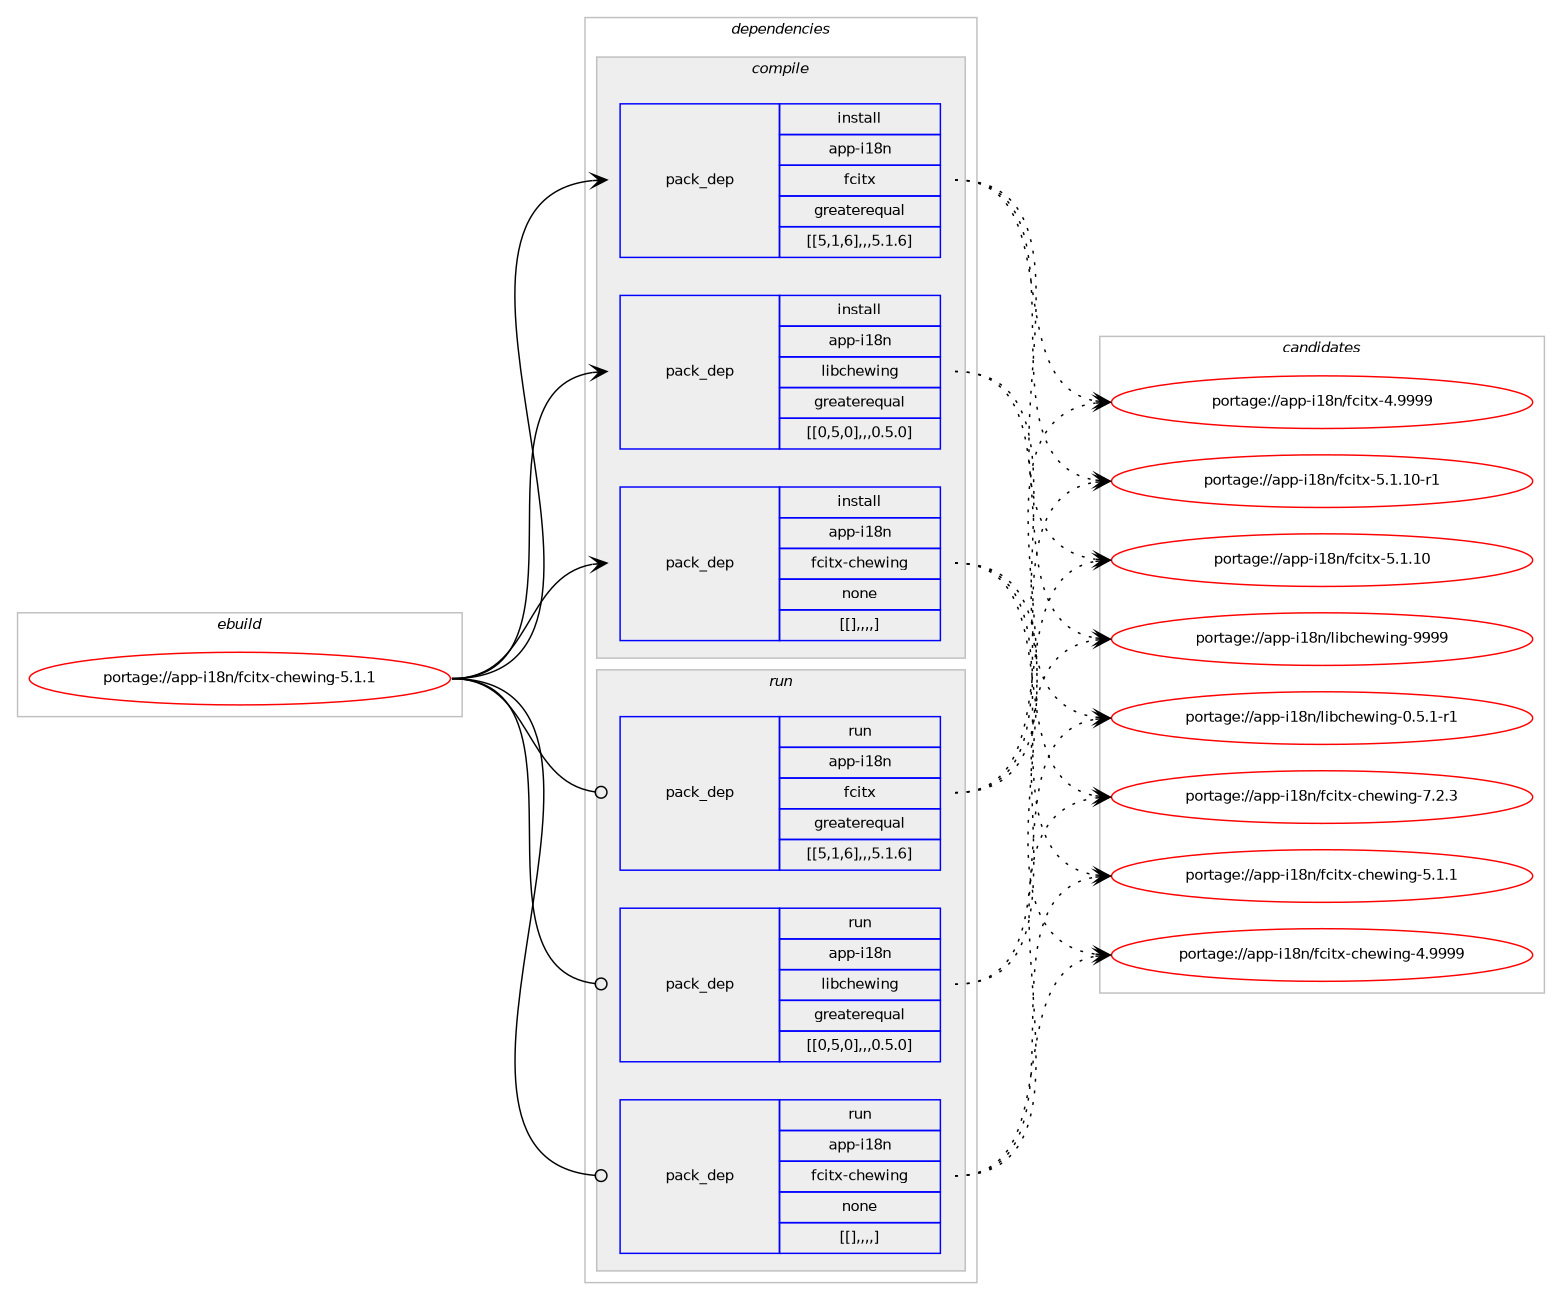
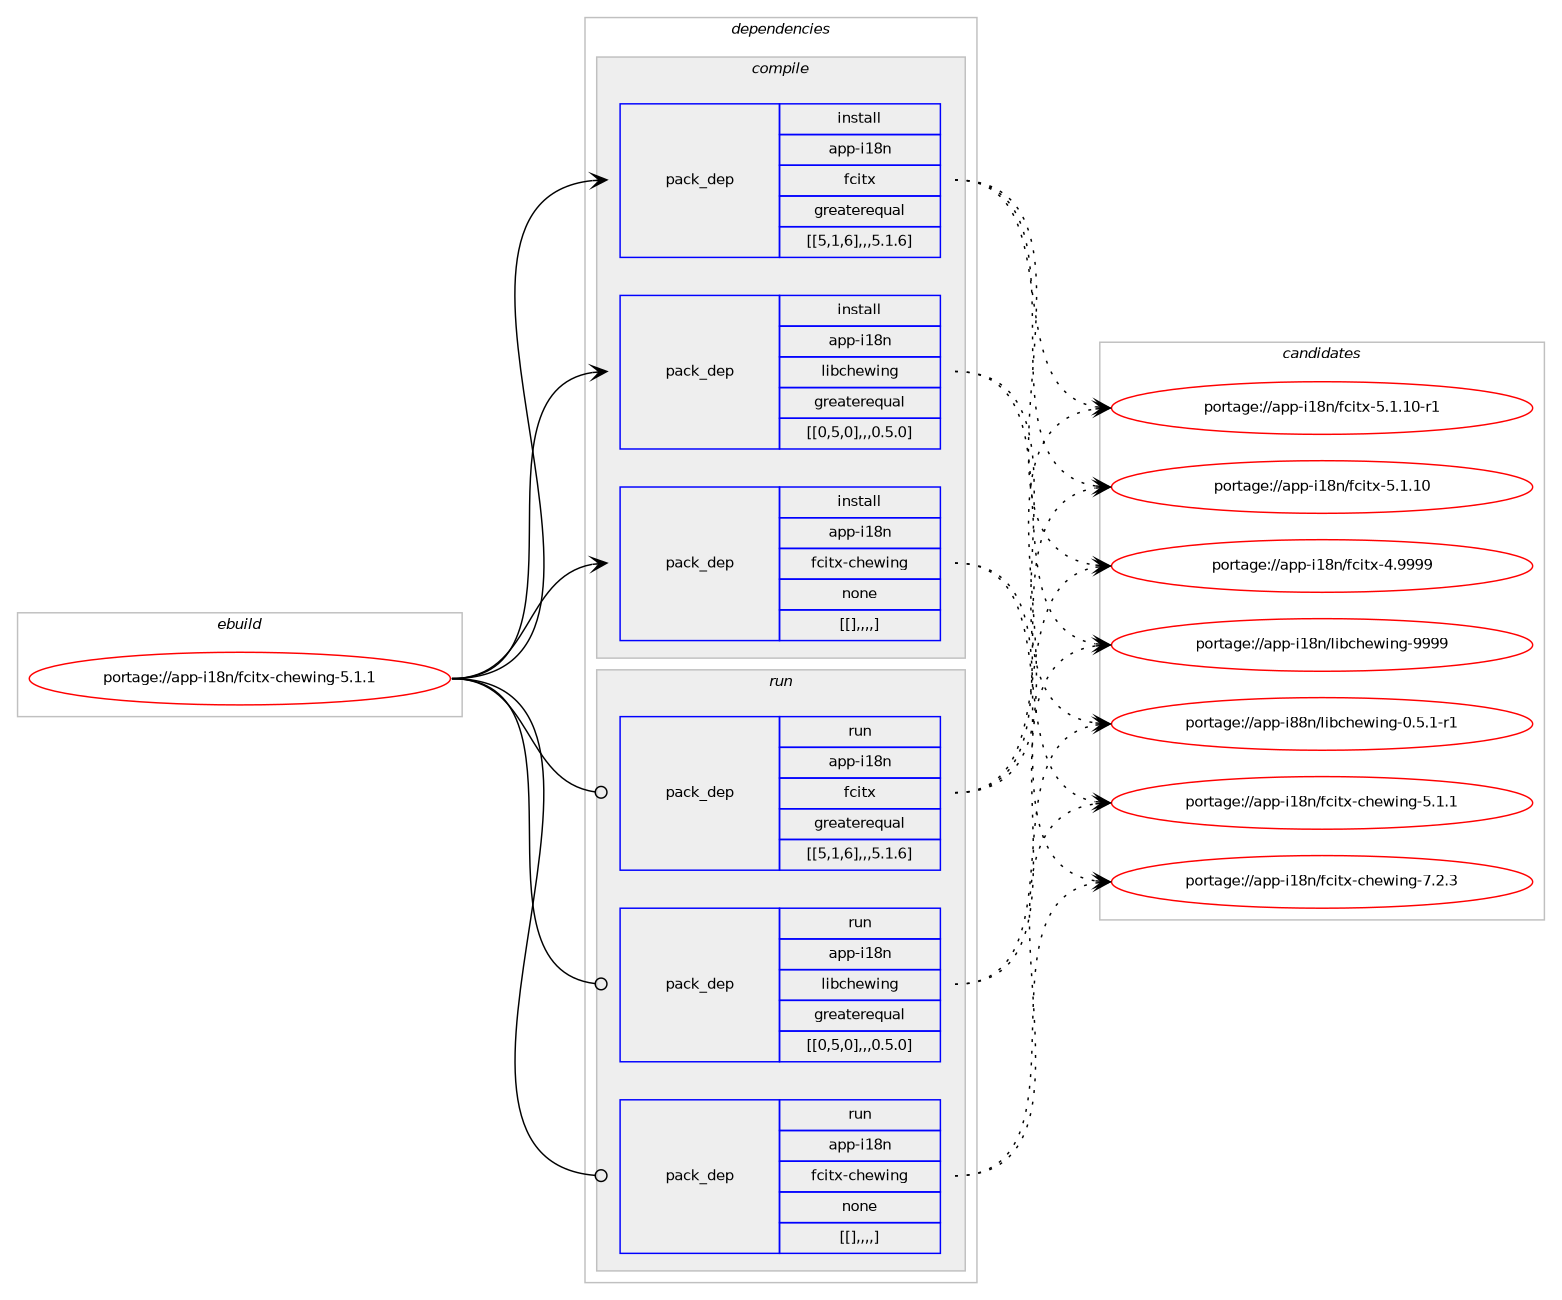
(1322, 718) -> (1322, 724)
(1322, 955) -> none
